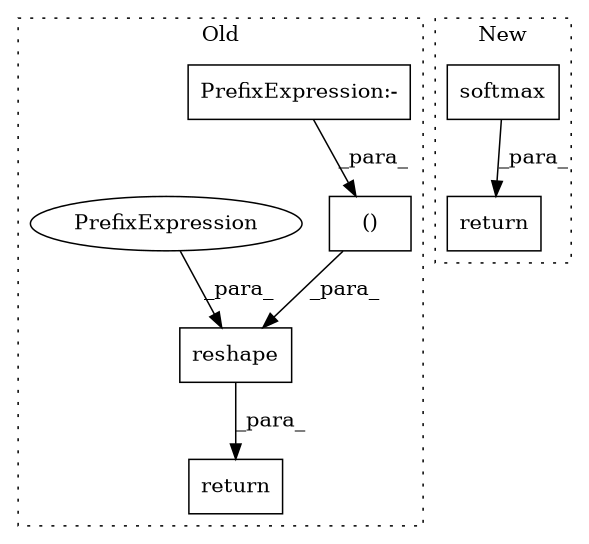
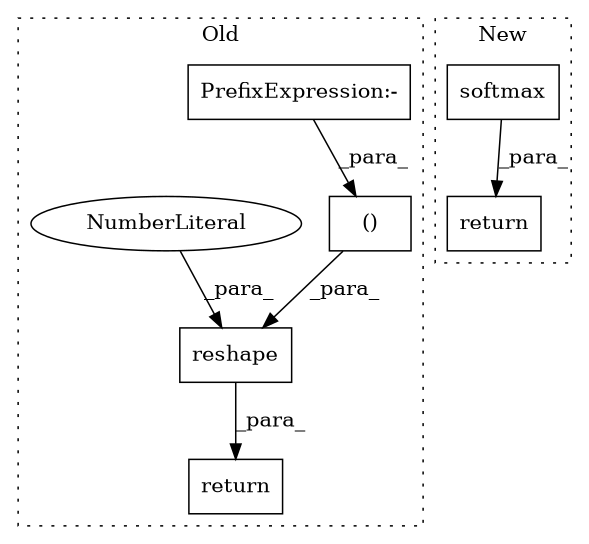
(166, 224) -> (166, 224)
